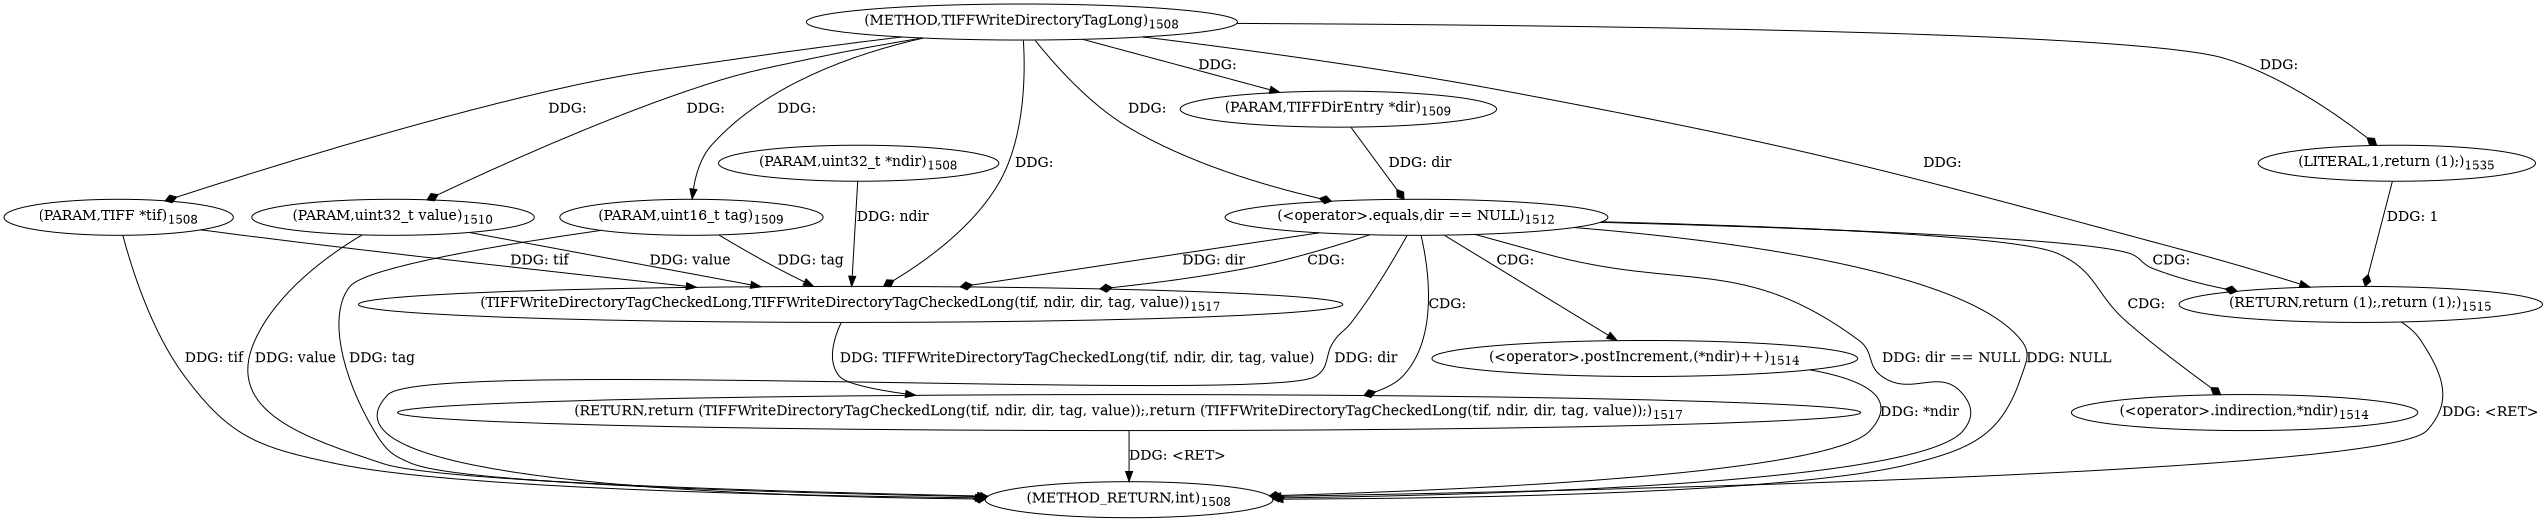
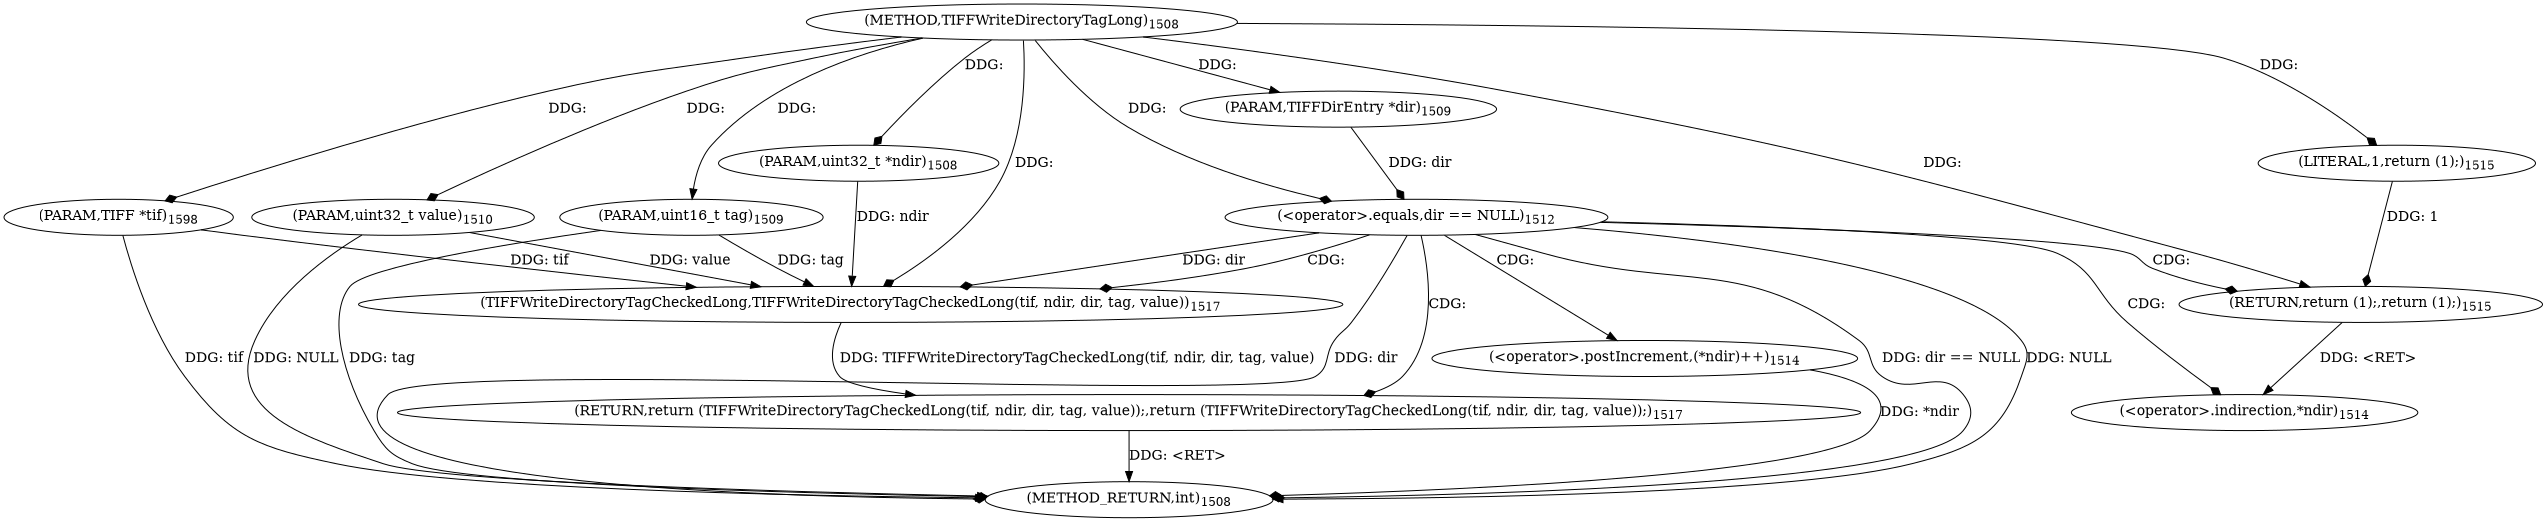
none -> (934, 85)
(2480, 162) -> (2480, 162)
(183, 216) -> (183, 216)
(296, 358) -> (296, 358)
(1919, 479) -> (2306, 355)
